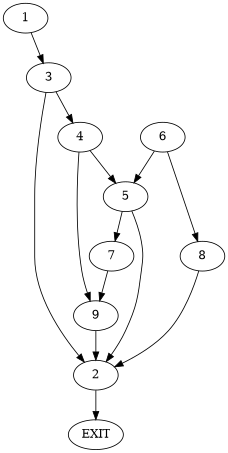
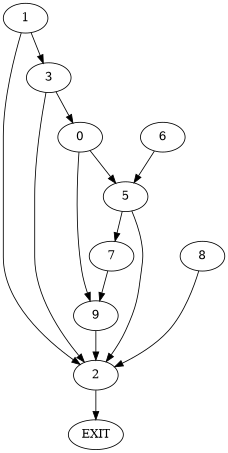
(80, 137) -> (80, 137)
(181, 193) -> none
none -> (3, 208)
